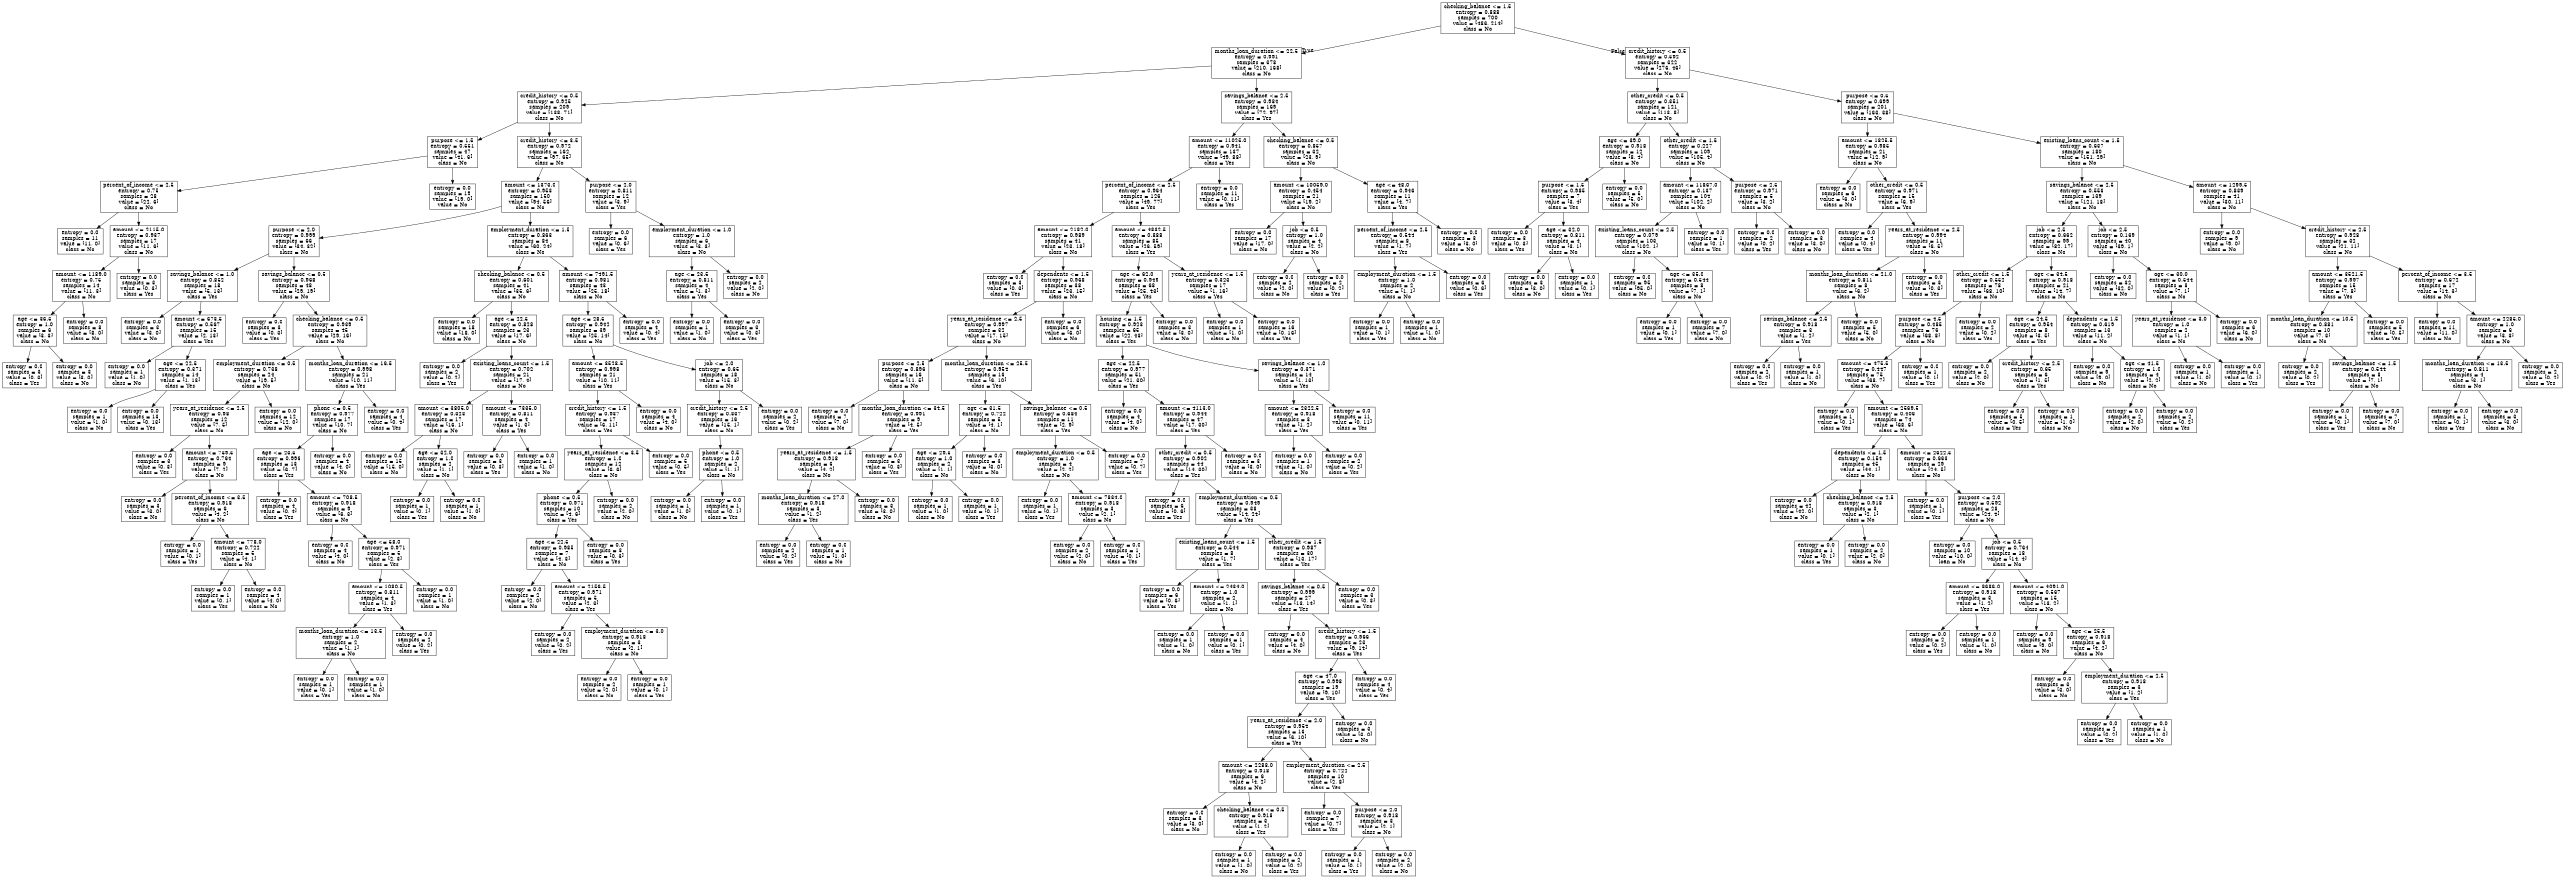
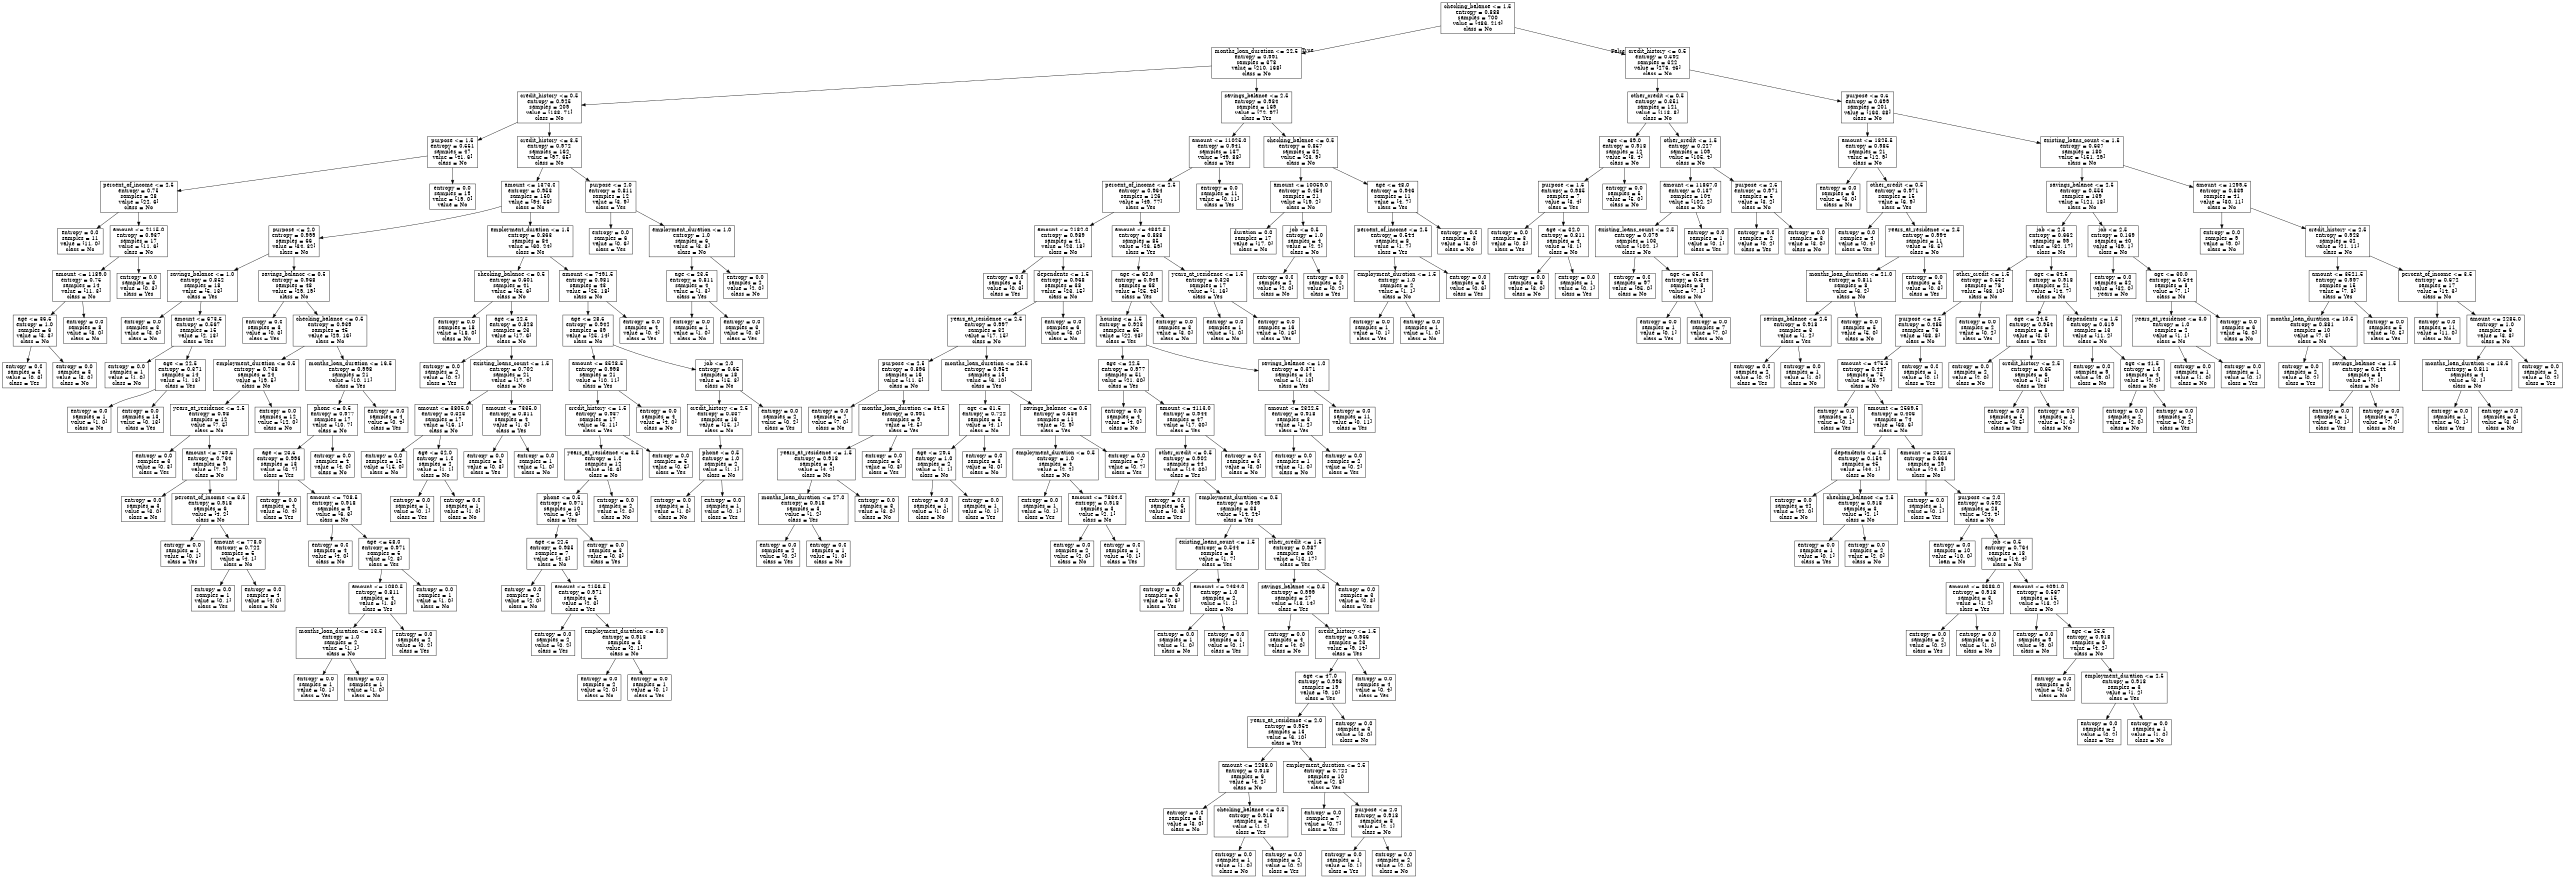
(1253, 241) -> (1253, 241)
(1632, 286) -> (1632, 286)
(2113, 286) -> (2113, 286)
